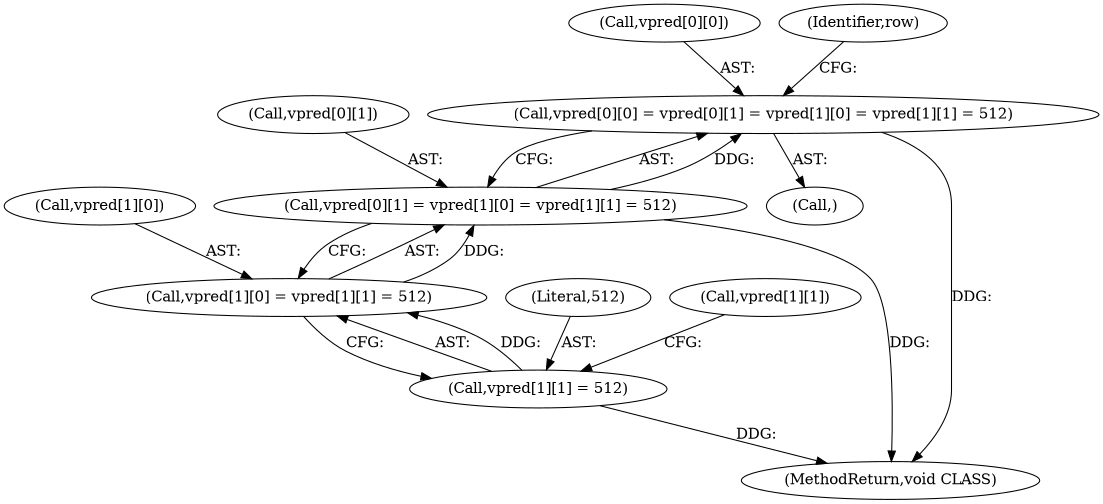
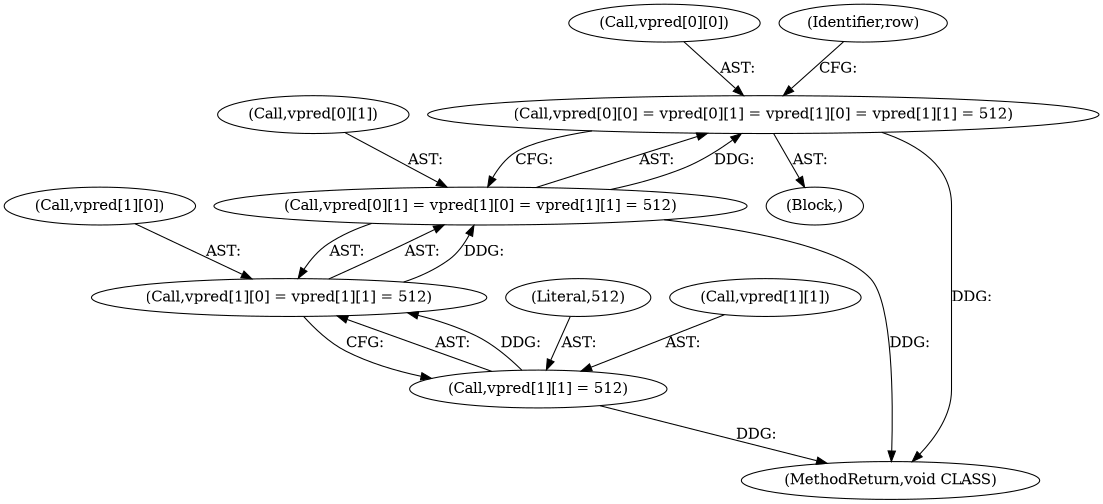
(815, 206) -> (815, 206)
(350, 252) -> (350, 252)
(686, 343) -> (686, 343)
